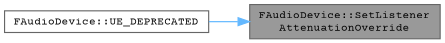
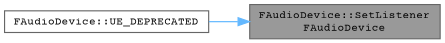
(345, 22) -> (345, 22)
